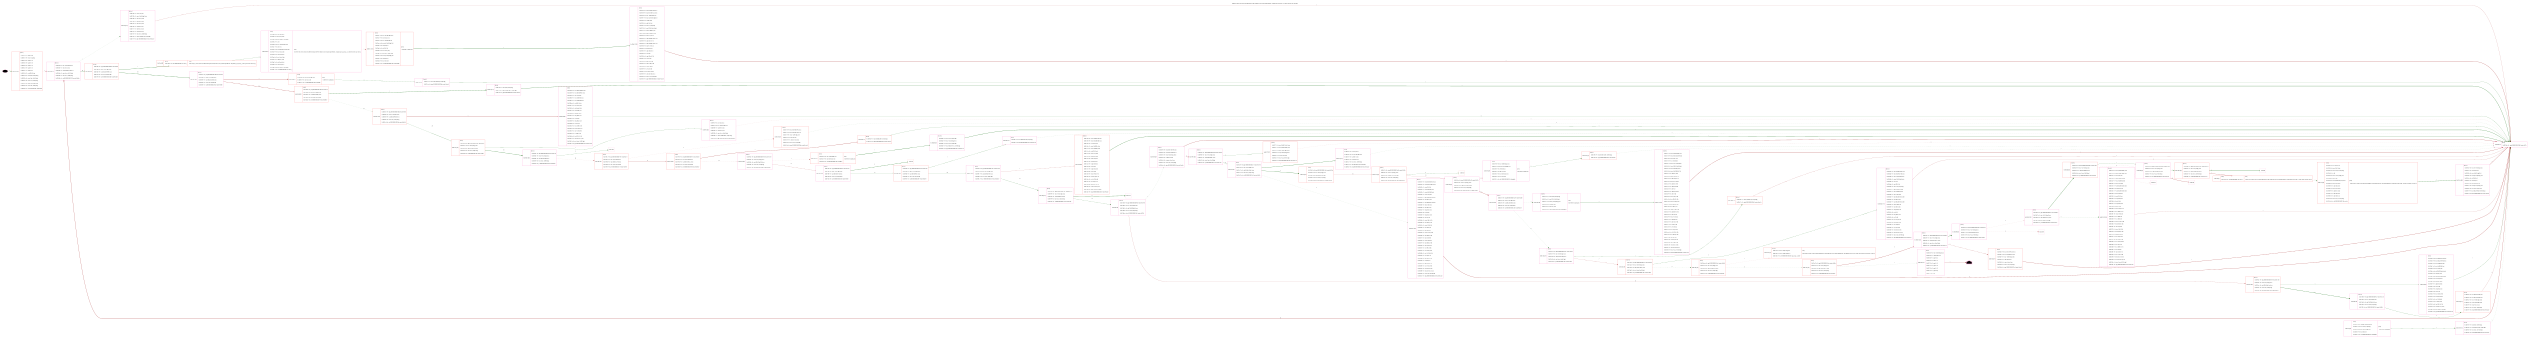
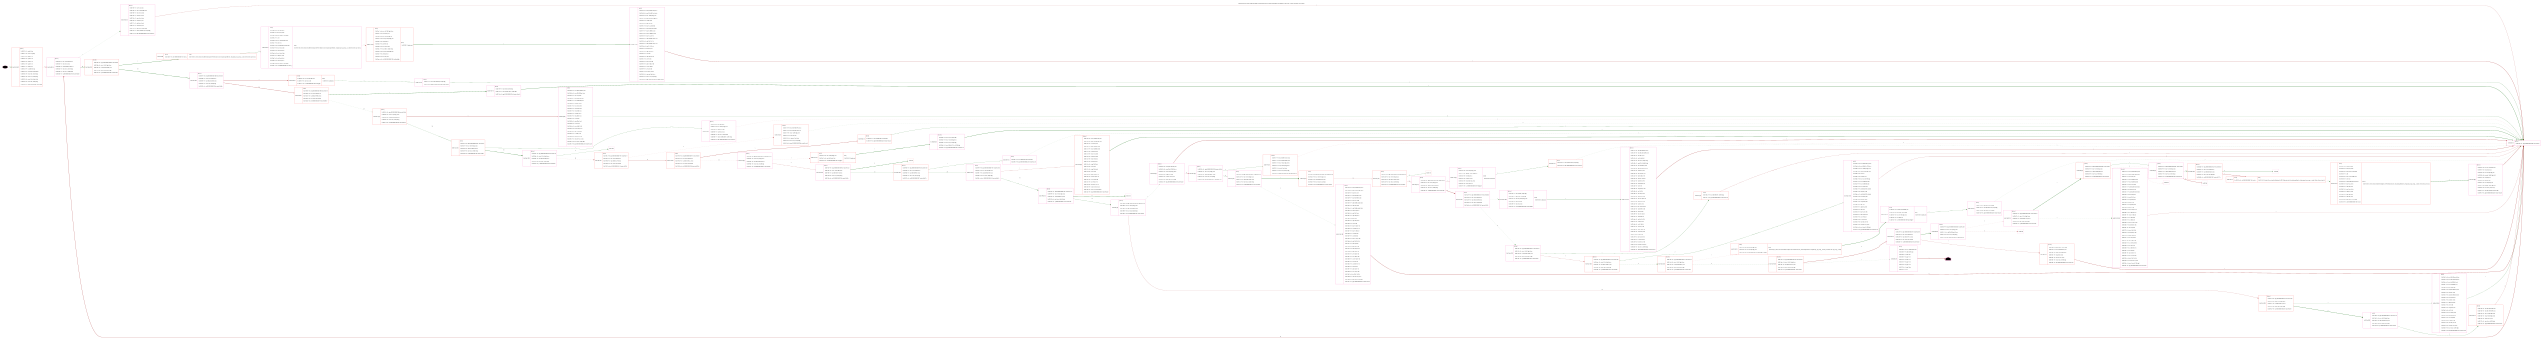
(1353, 159) -> none
none -> (1868, 240)
